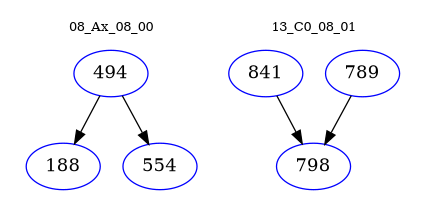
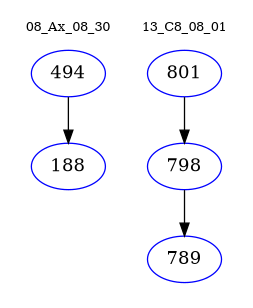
(112, 28) -> (68, 28)
(314, 28) -> (185, 28)
(266, 74) -> (185, 74)
(341, 114) -> (185, 207)
(160, 166) -> none
